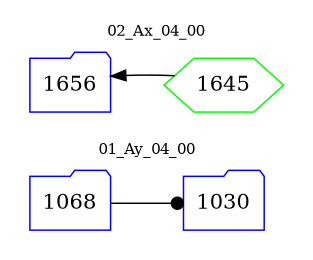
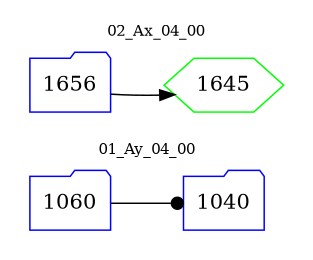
(150, 75) -> (135, 95)
(70, 203) -> (70, 203)
(224, 203) -> (224, 203)
